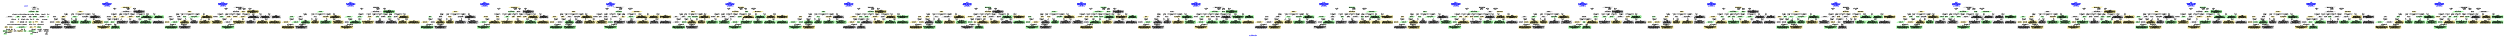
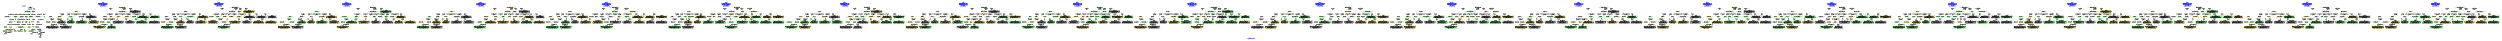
(40, 29) -> (40, 32)
